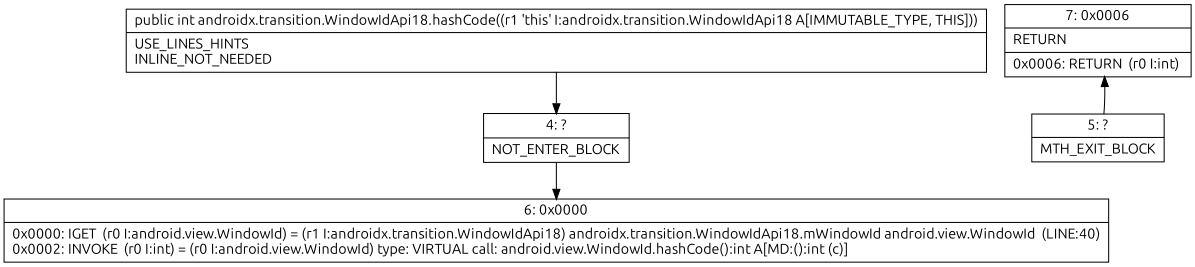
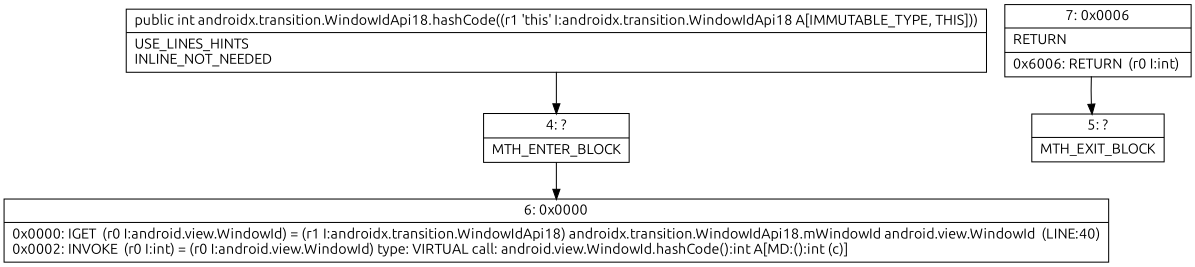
(1098, 64) -> (1098, 64)
(1105, 101) -> (1091, 90)
(556, 150) -> (556, 150)
